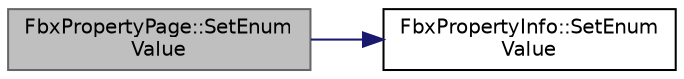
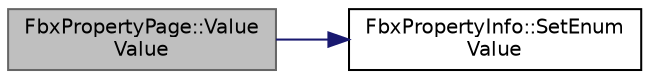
(159, 40) -> (142, 40)
